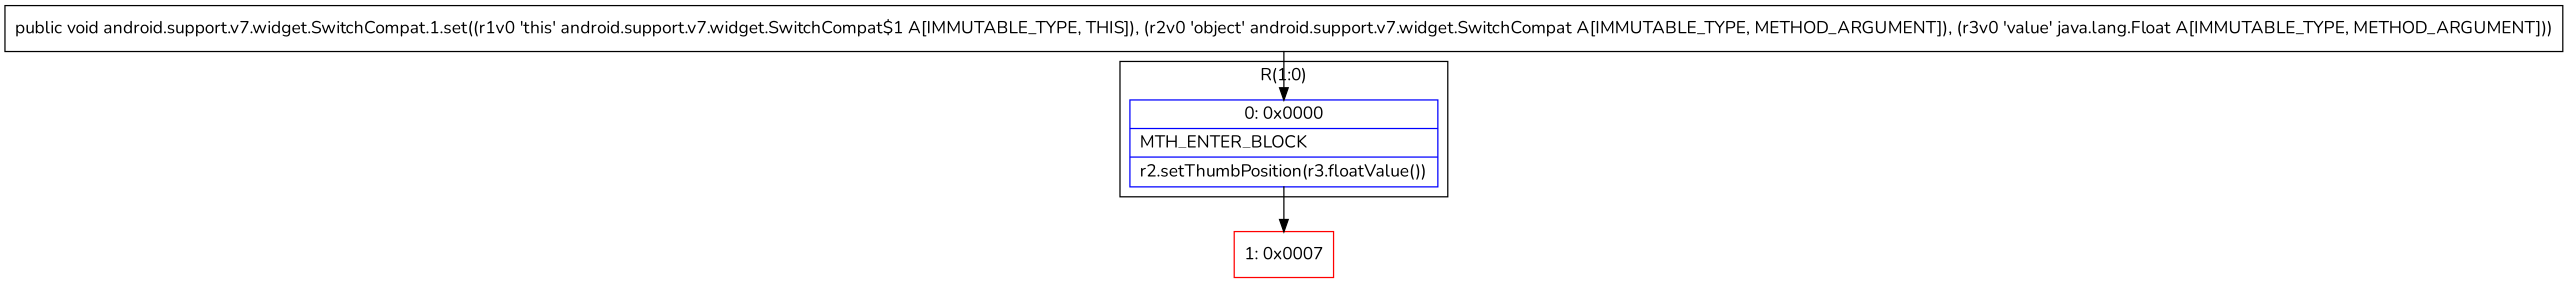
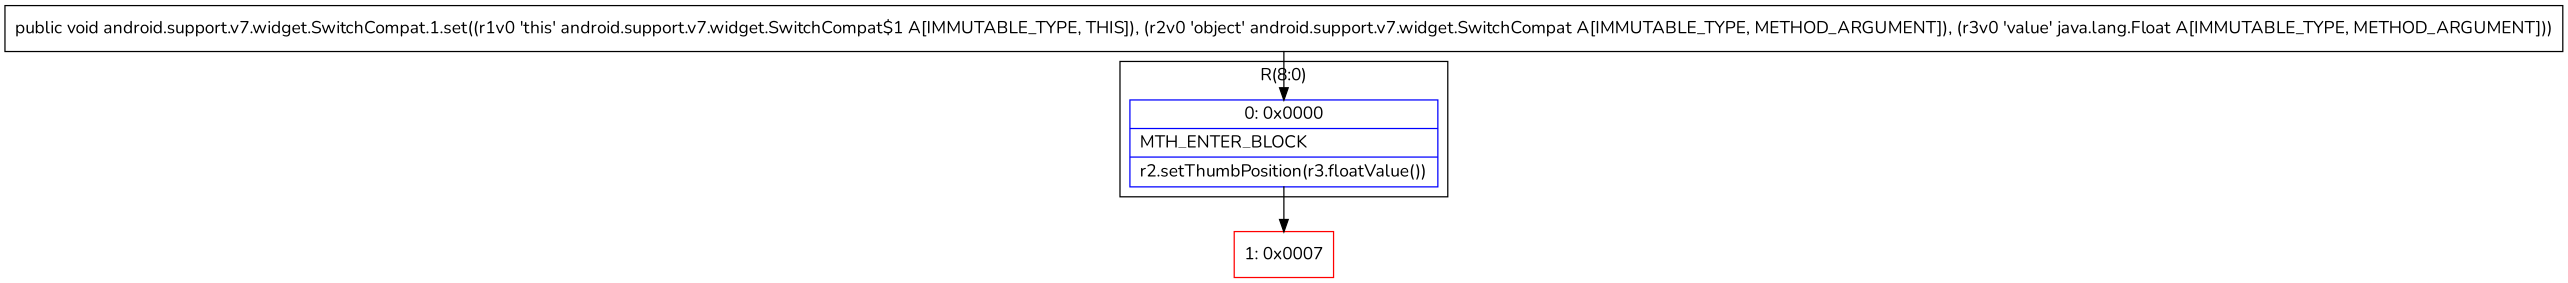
(1284, 76) -> (1284, 76)
